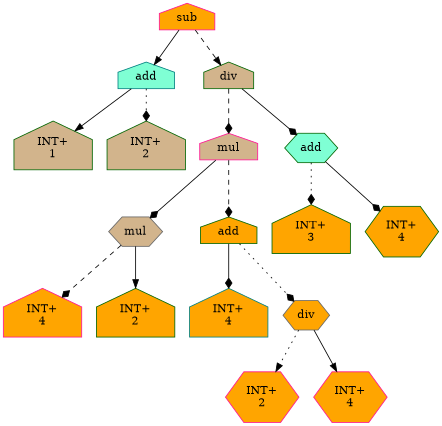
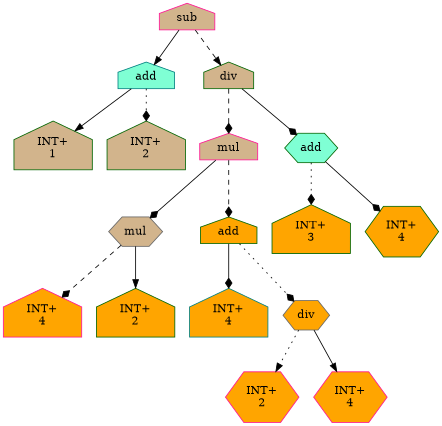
(187, 18) -> (187, 18)
